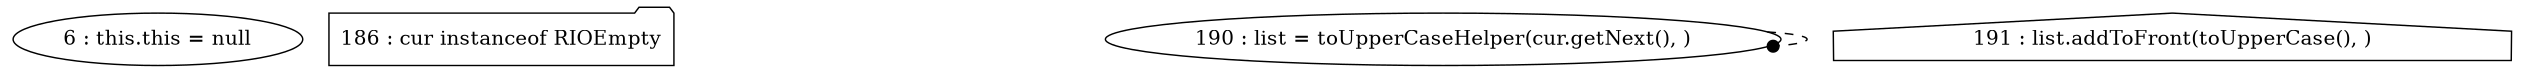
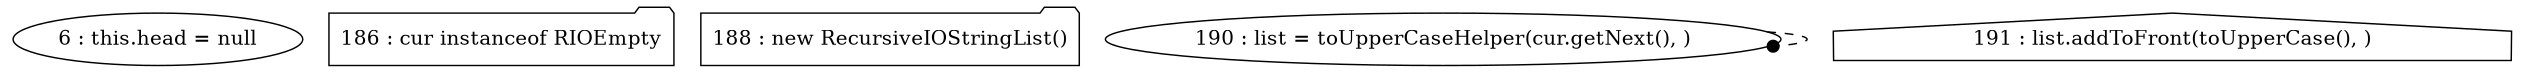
(158, 39) -> (158, 39)
none -> (890, 39)
